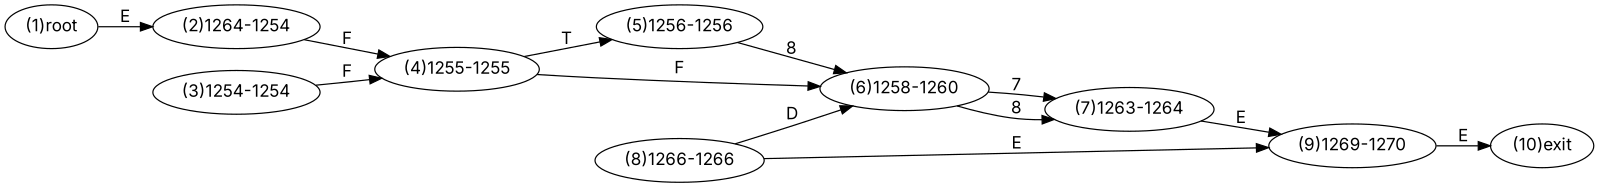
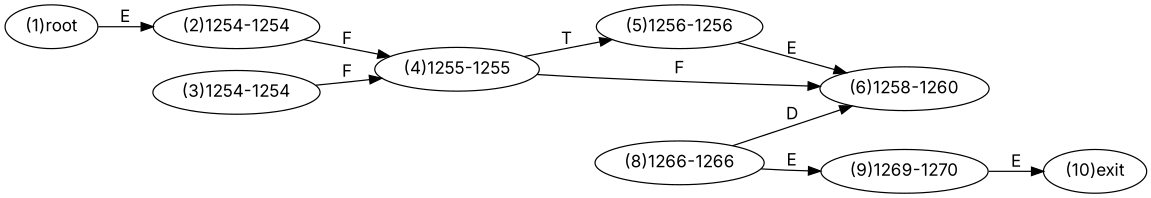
(236, 27) -> (236, 27)
(792, 49) -> (792, 49)
(1129, 109) -> none
